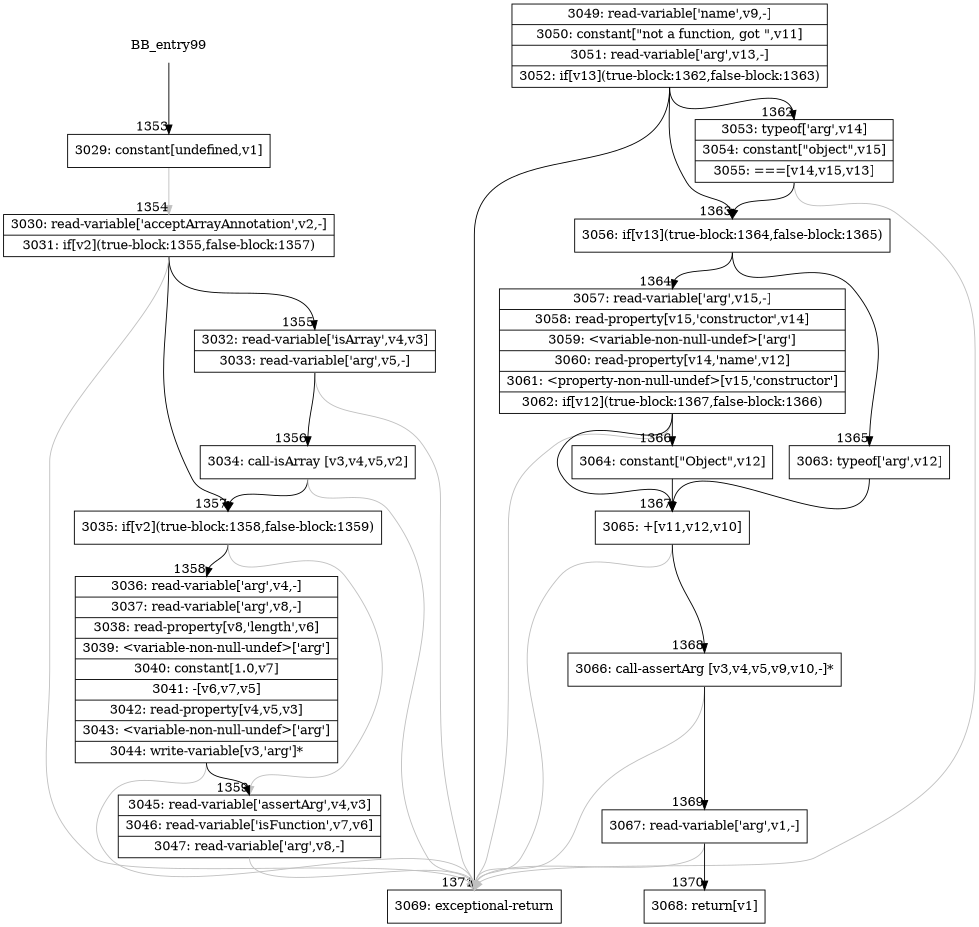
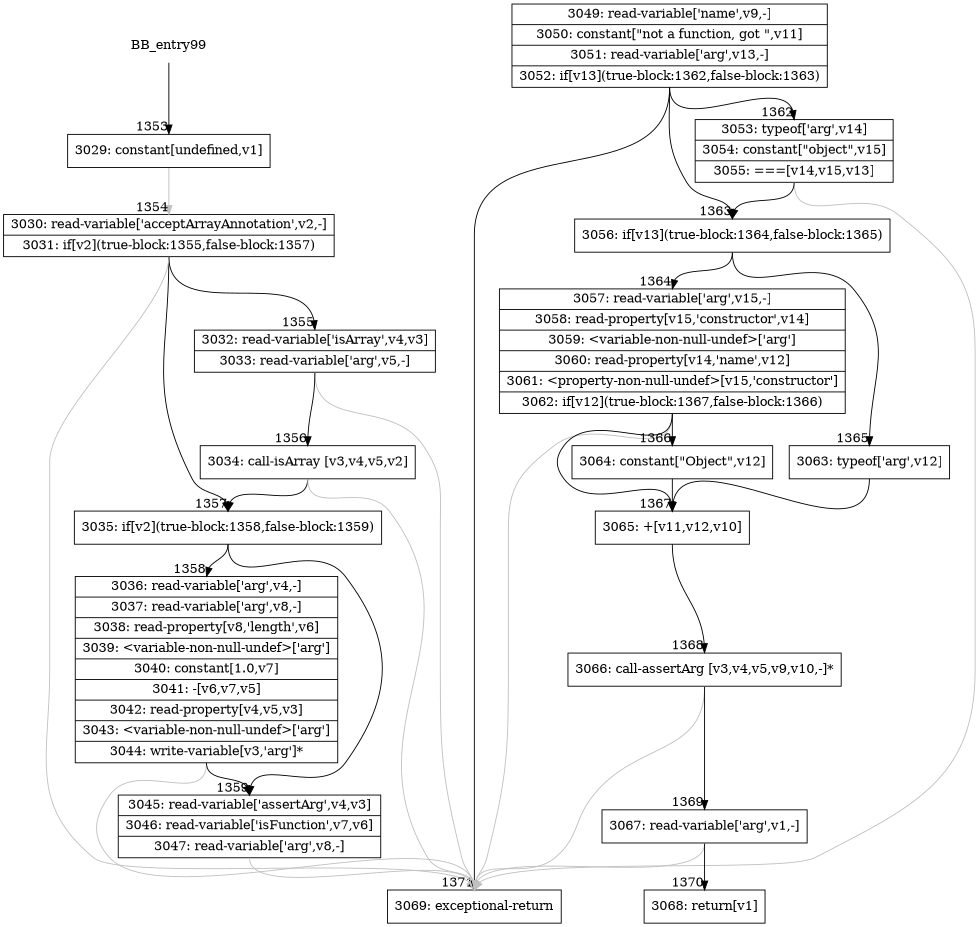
(381, 653) -> (381, 653)
(528, 676) -> none
